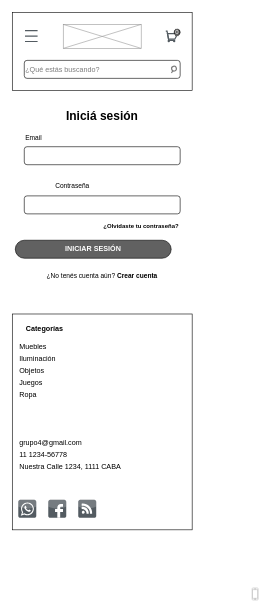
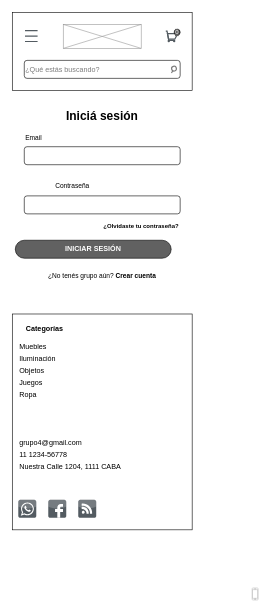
(102, 273) -> (102, 273)
(71, 467) -> (71, 467)
